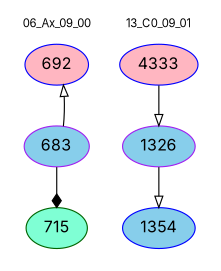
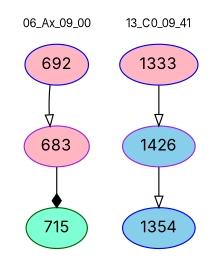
(159, 24) -> (159, 24)
(159, 65) -> (159, 65)
(64, 111) -> (49, 100)
(57, 146) -> (57, 146)
(159, 146) -> (159, 146)
